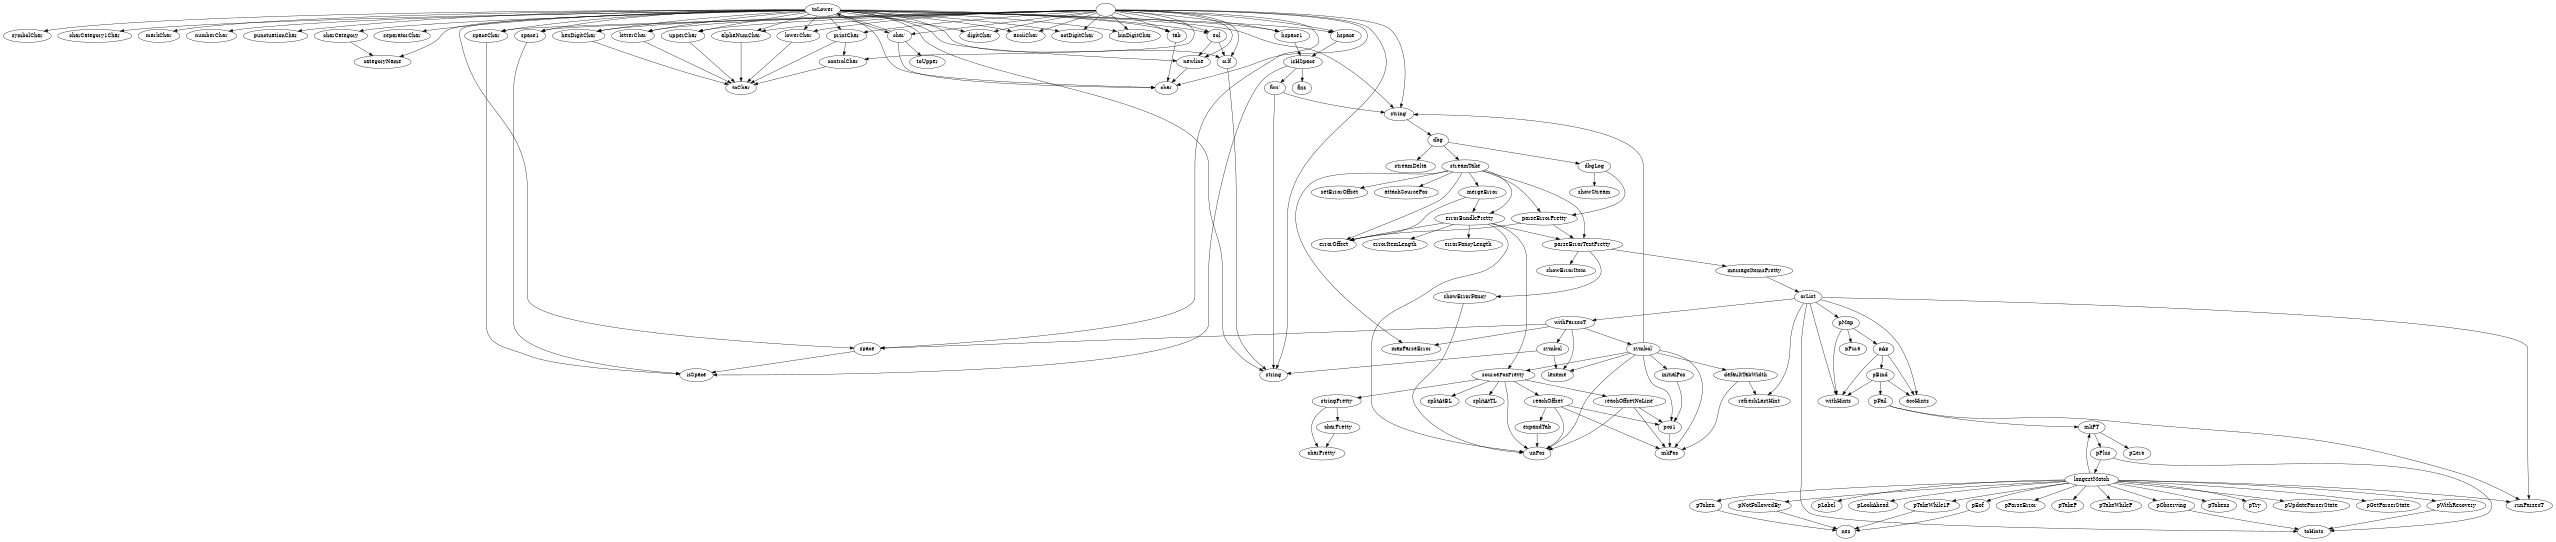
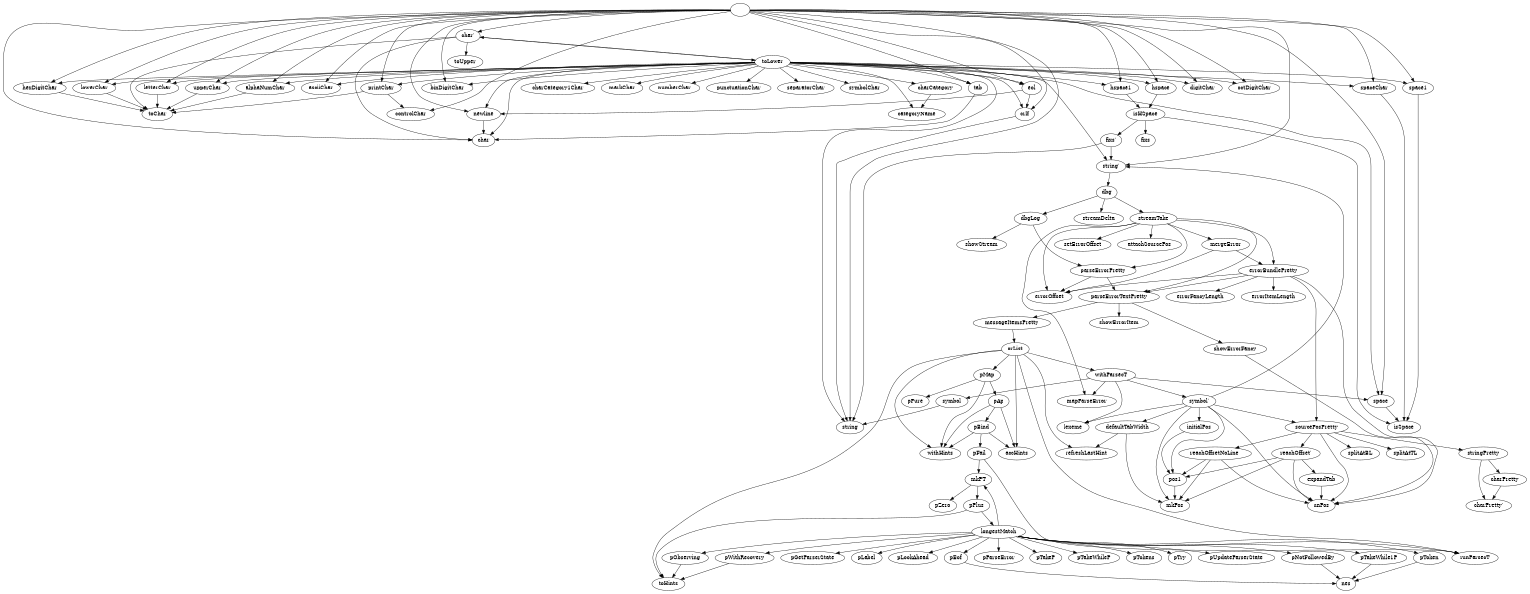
(792, 75) -> (286, 51)
(1555, 360) -> none
